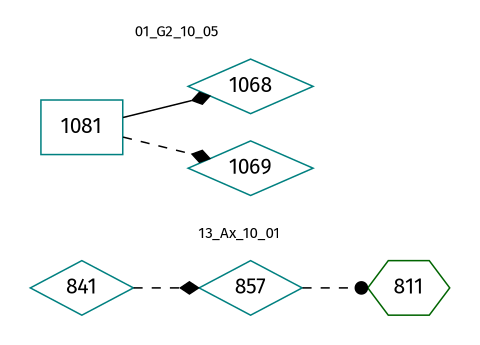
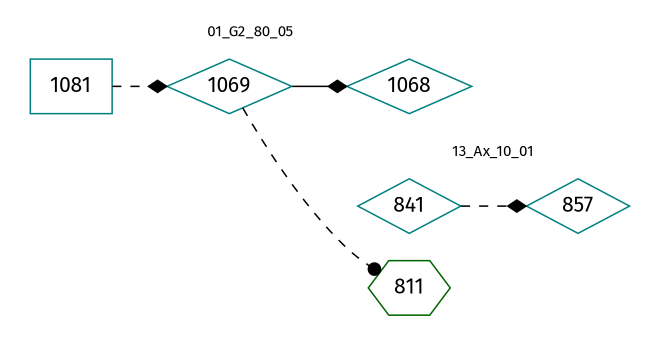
(177, 33) -> (251, 33)
(157, 109) -> (310, 86)
(329, 288) -> (299, 193)
